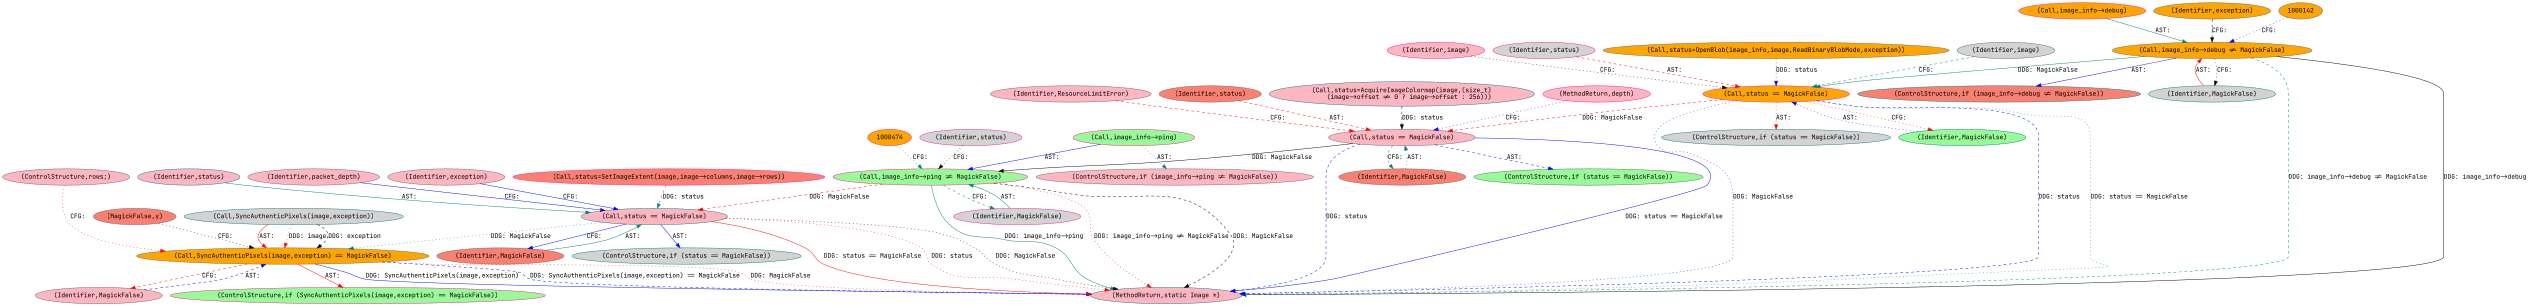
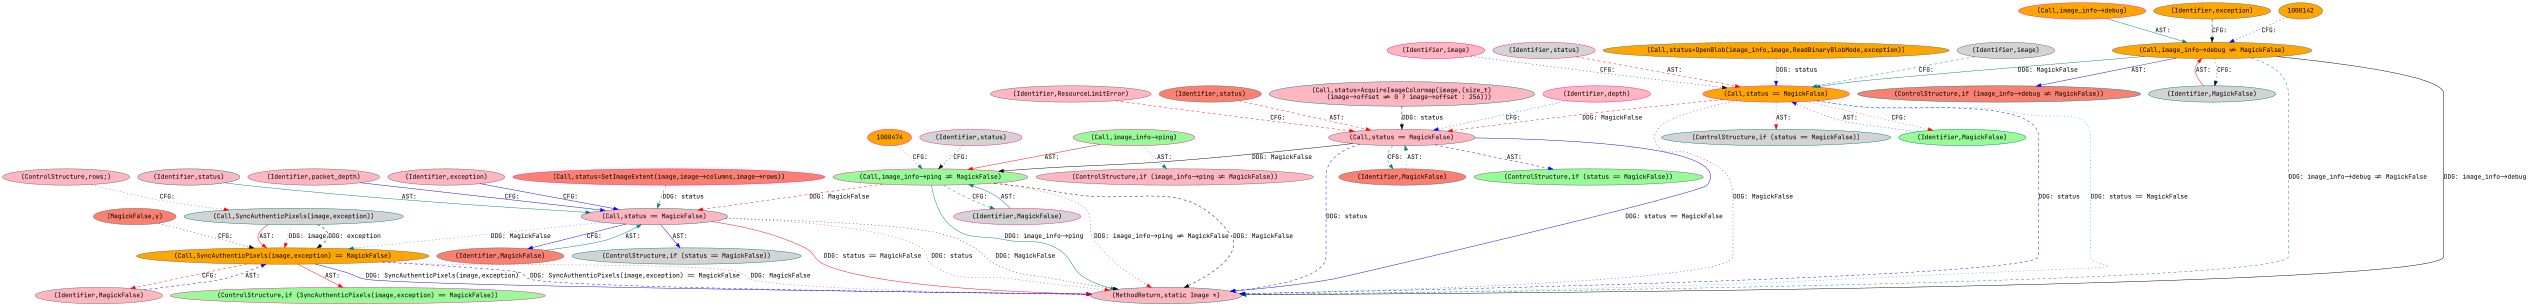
(1597, 94) -> (1597, 94)
(1036, 156) -> (1036, 156)
(94, 238) -> (157, 200)
